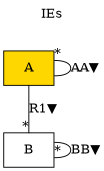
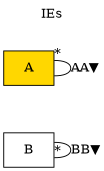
(29, 109) -> none
